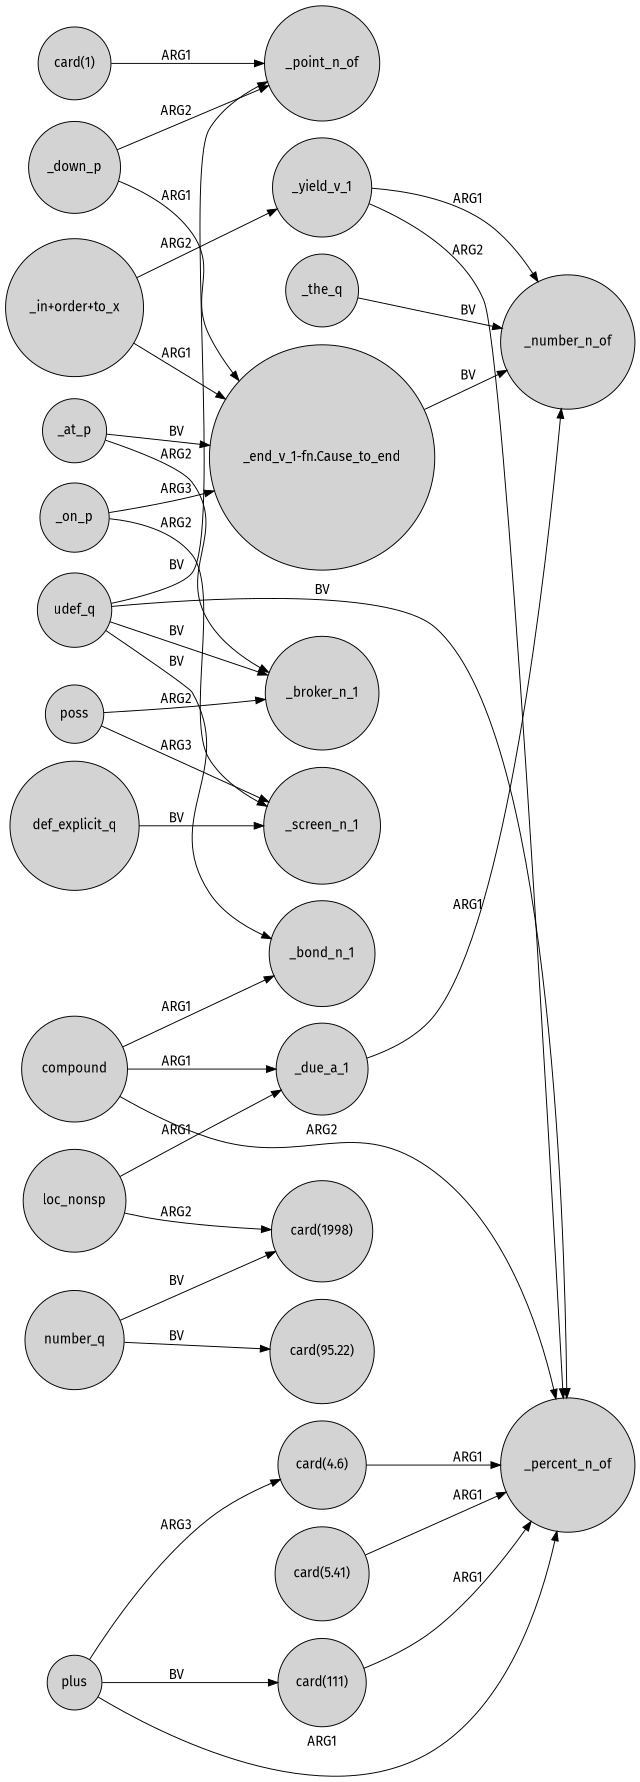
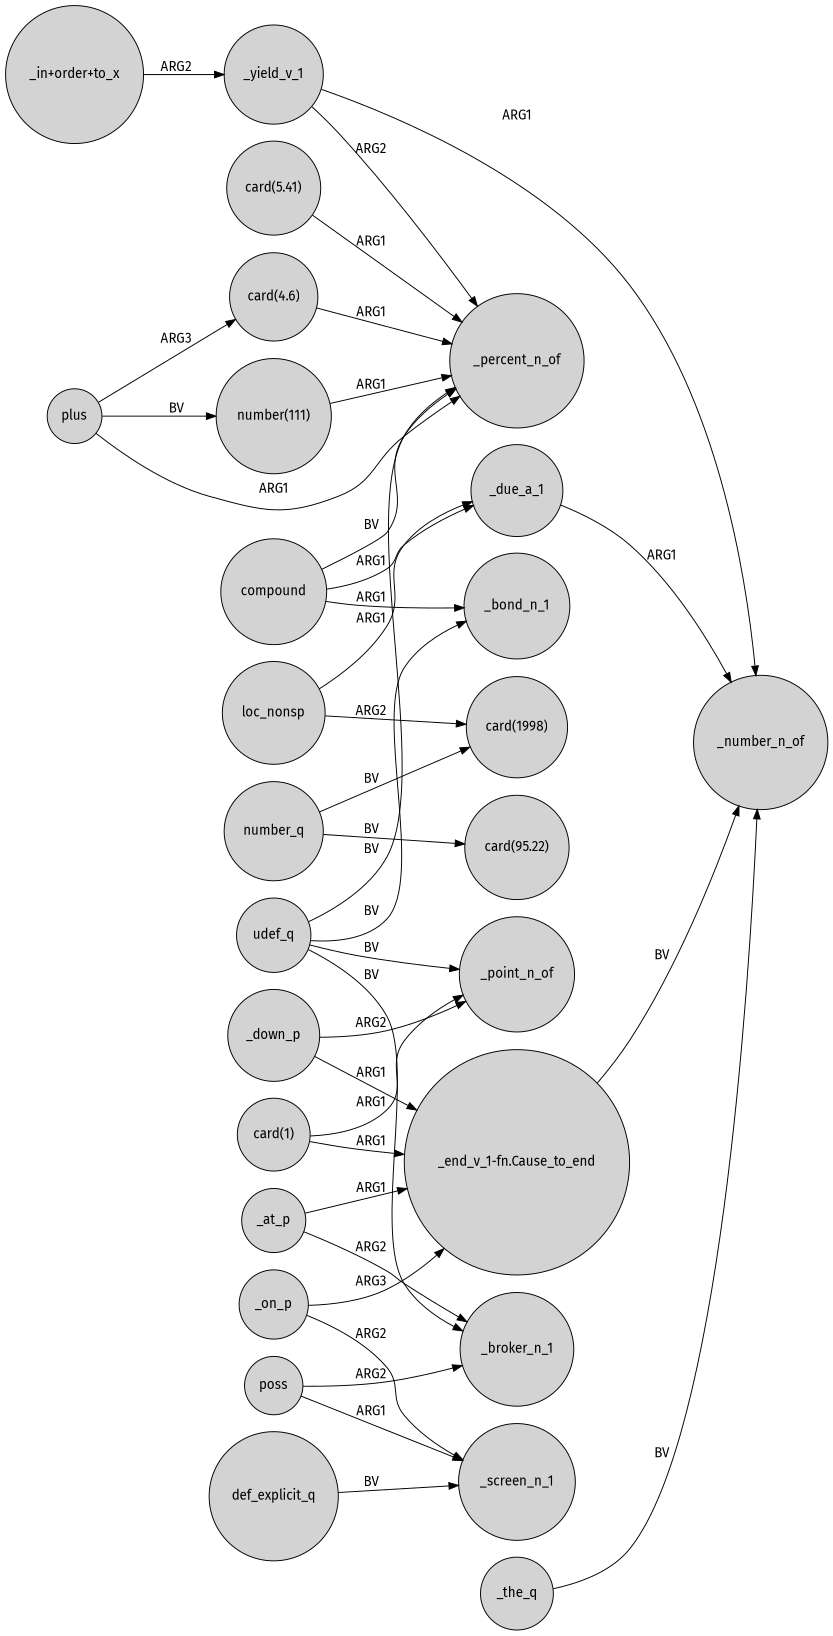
(175, 369) -> (352, 1149)
(176, 432) -> (371, 1189)
(176, 746) -> (371, 1412)
(322, 1131) -> (371, 525)
(322, 1683) -> (274, 416)
